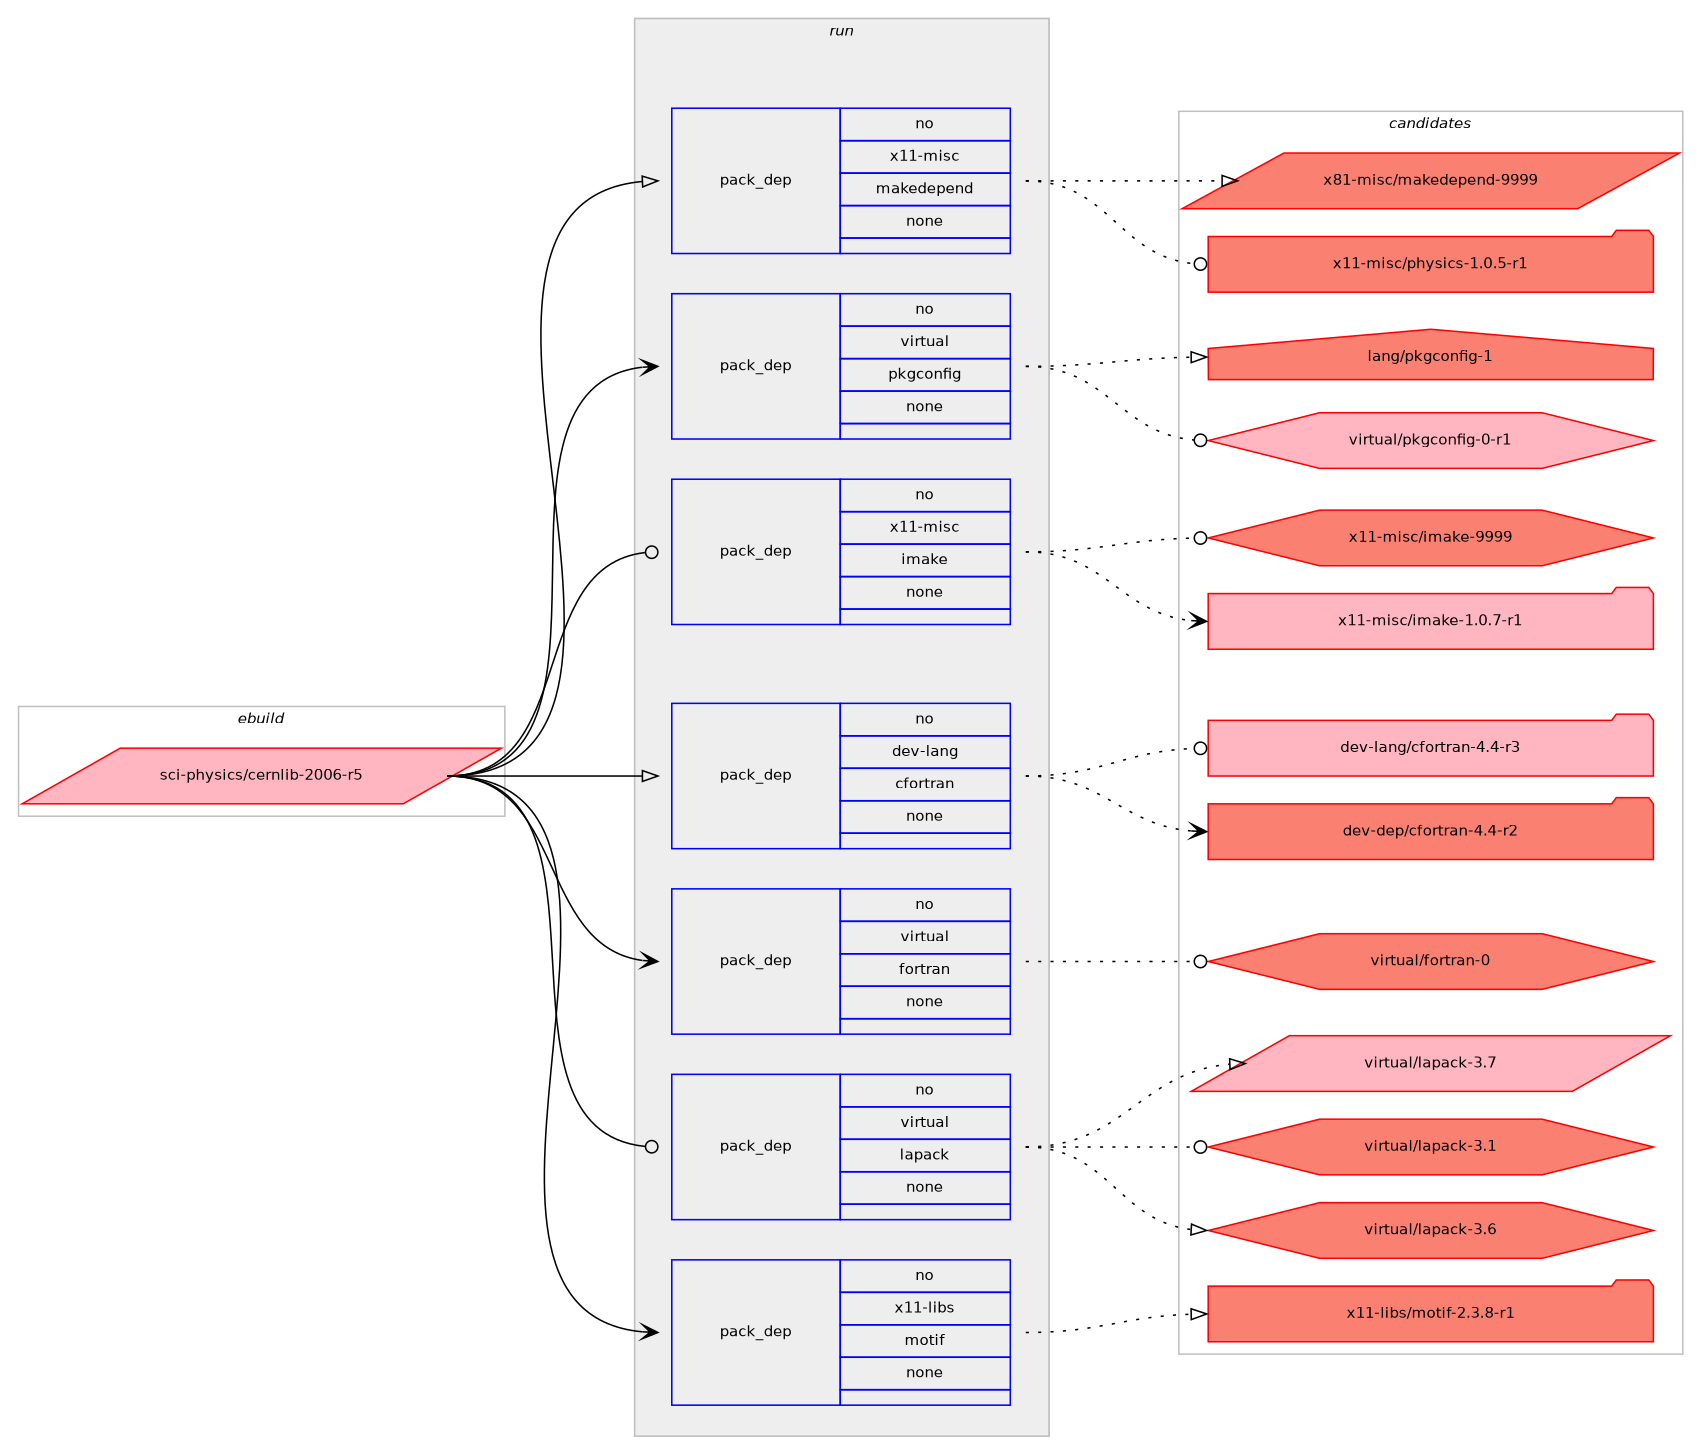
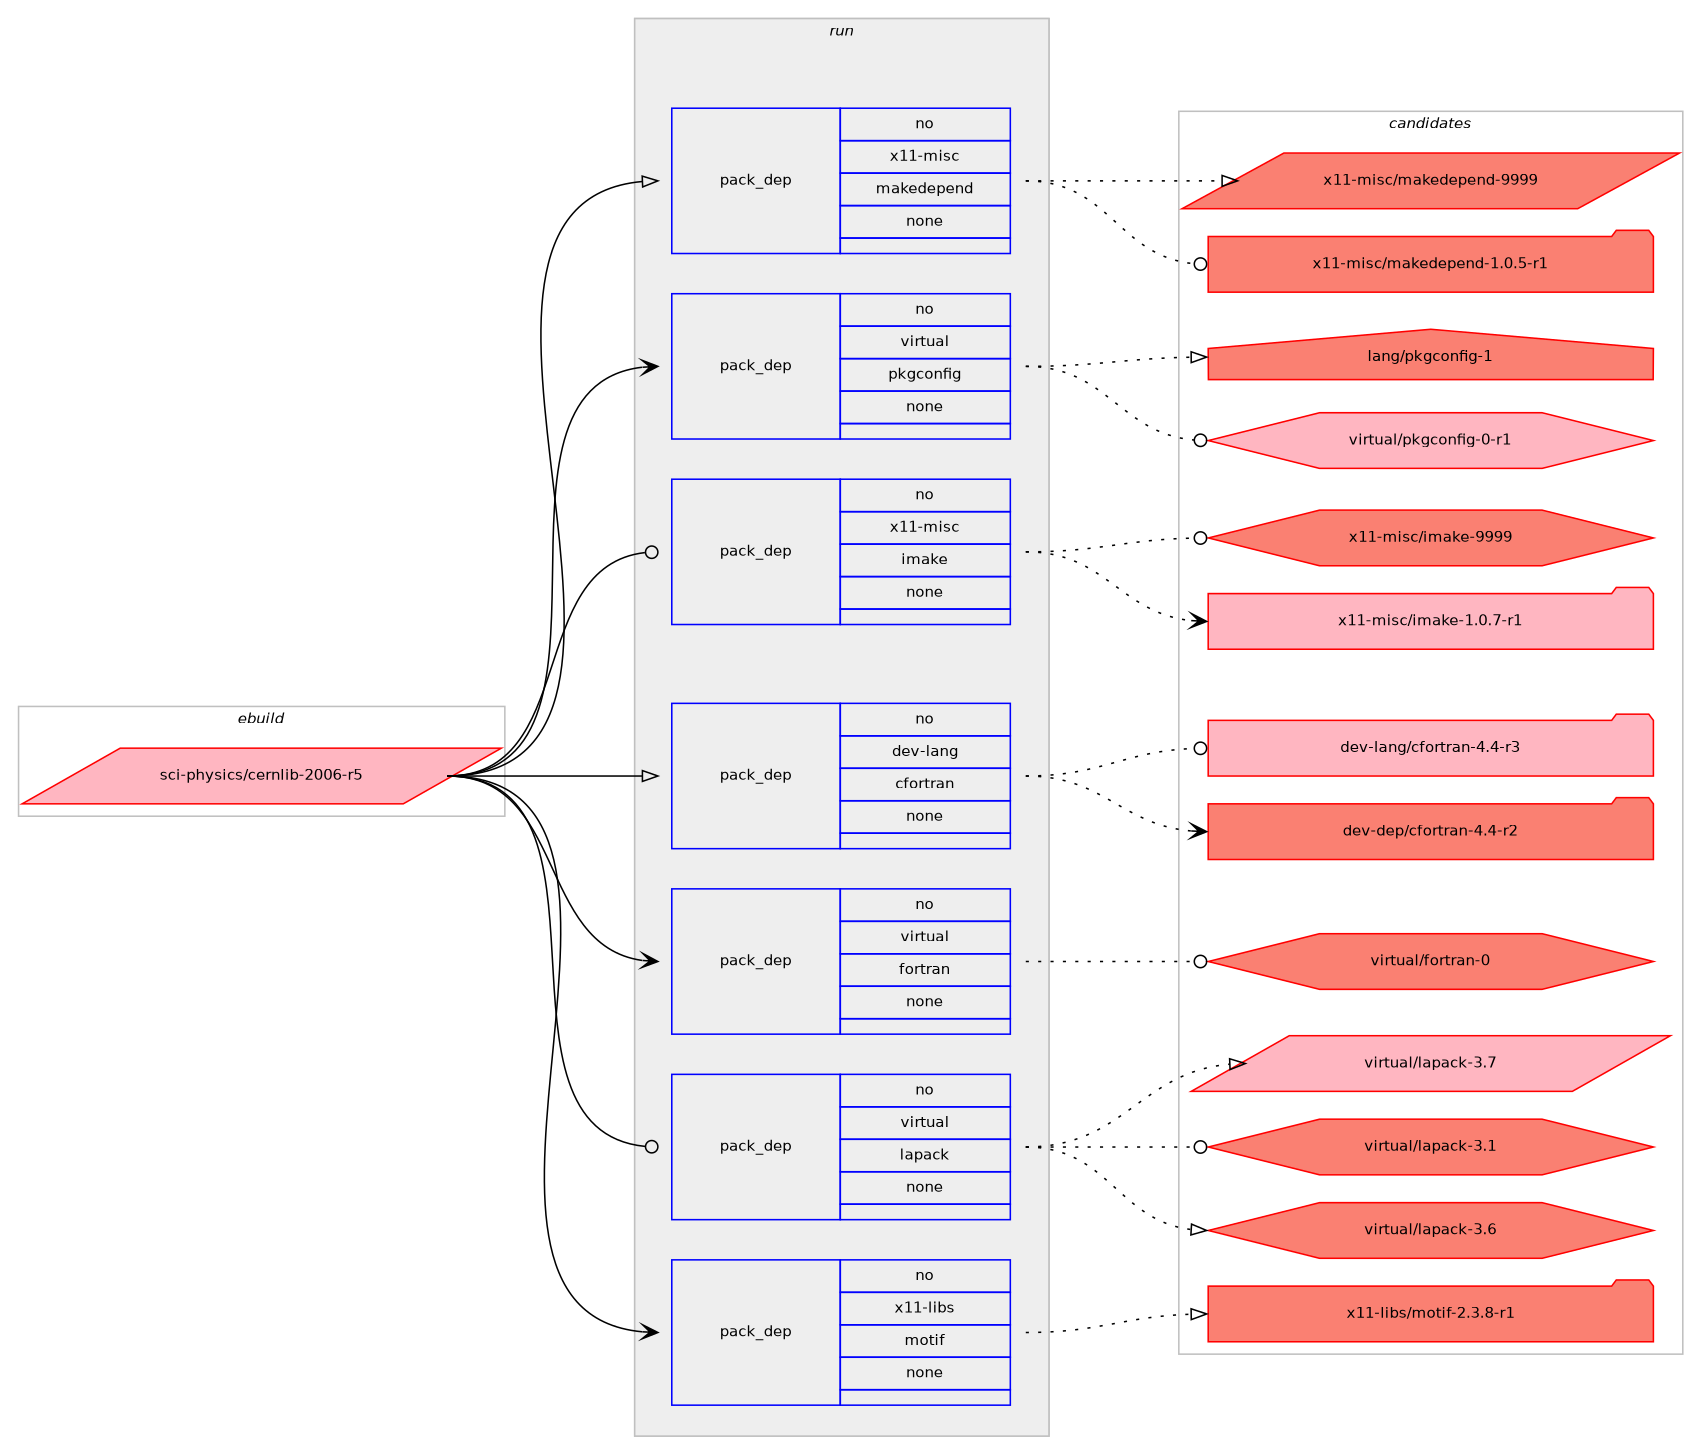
(1431, 181) -> (1431, 181)
(1431, 264) -> (1431, 264)
